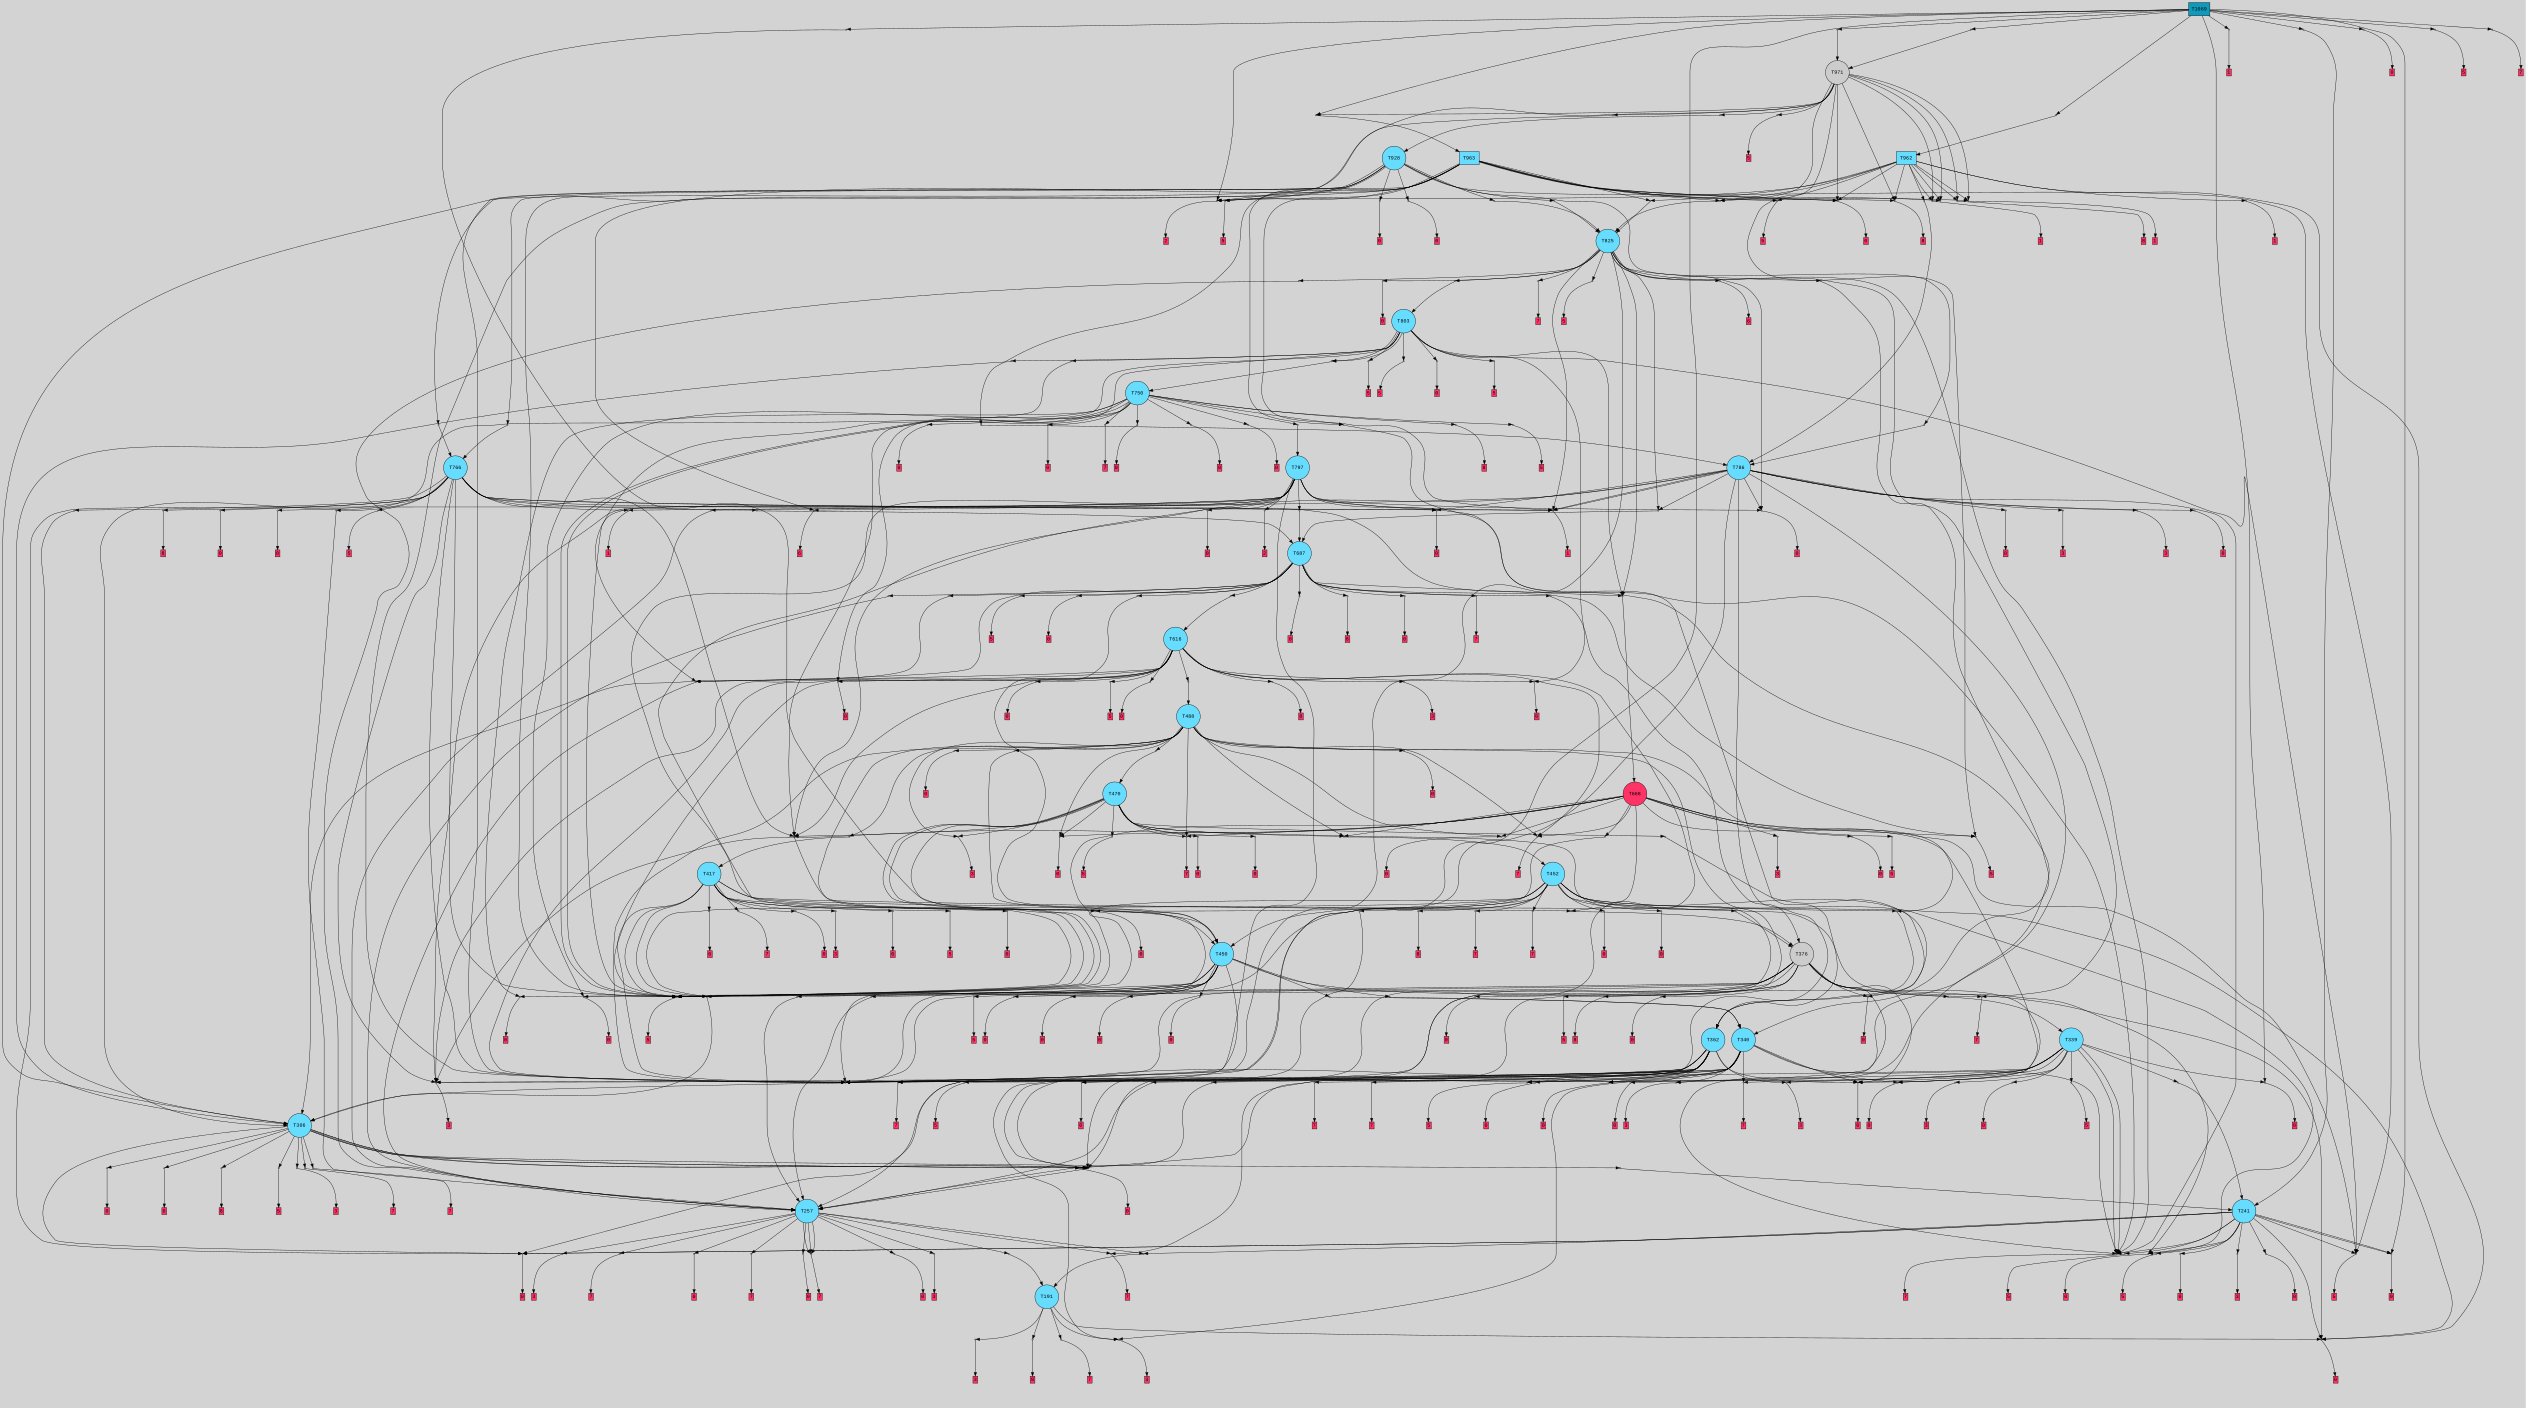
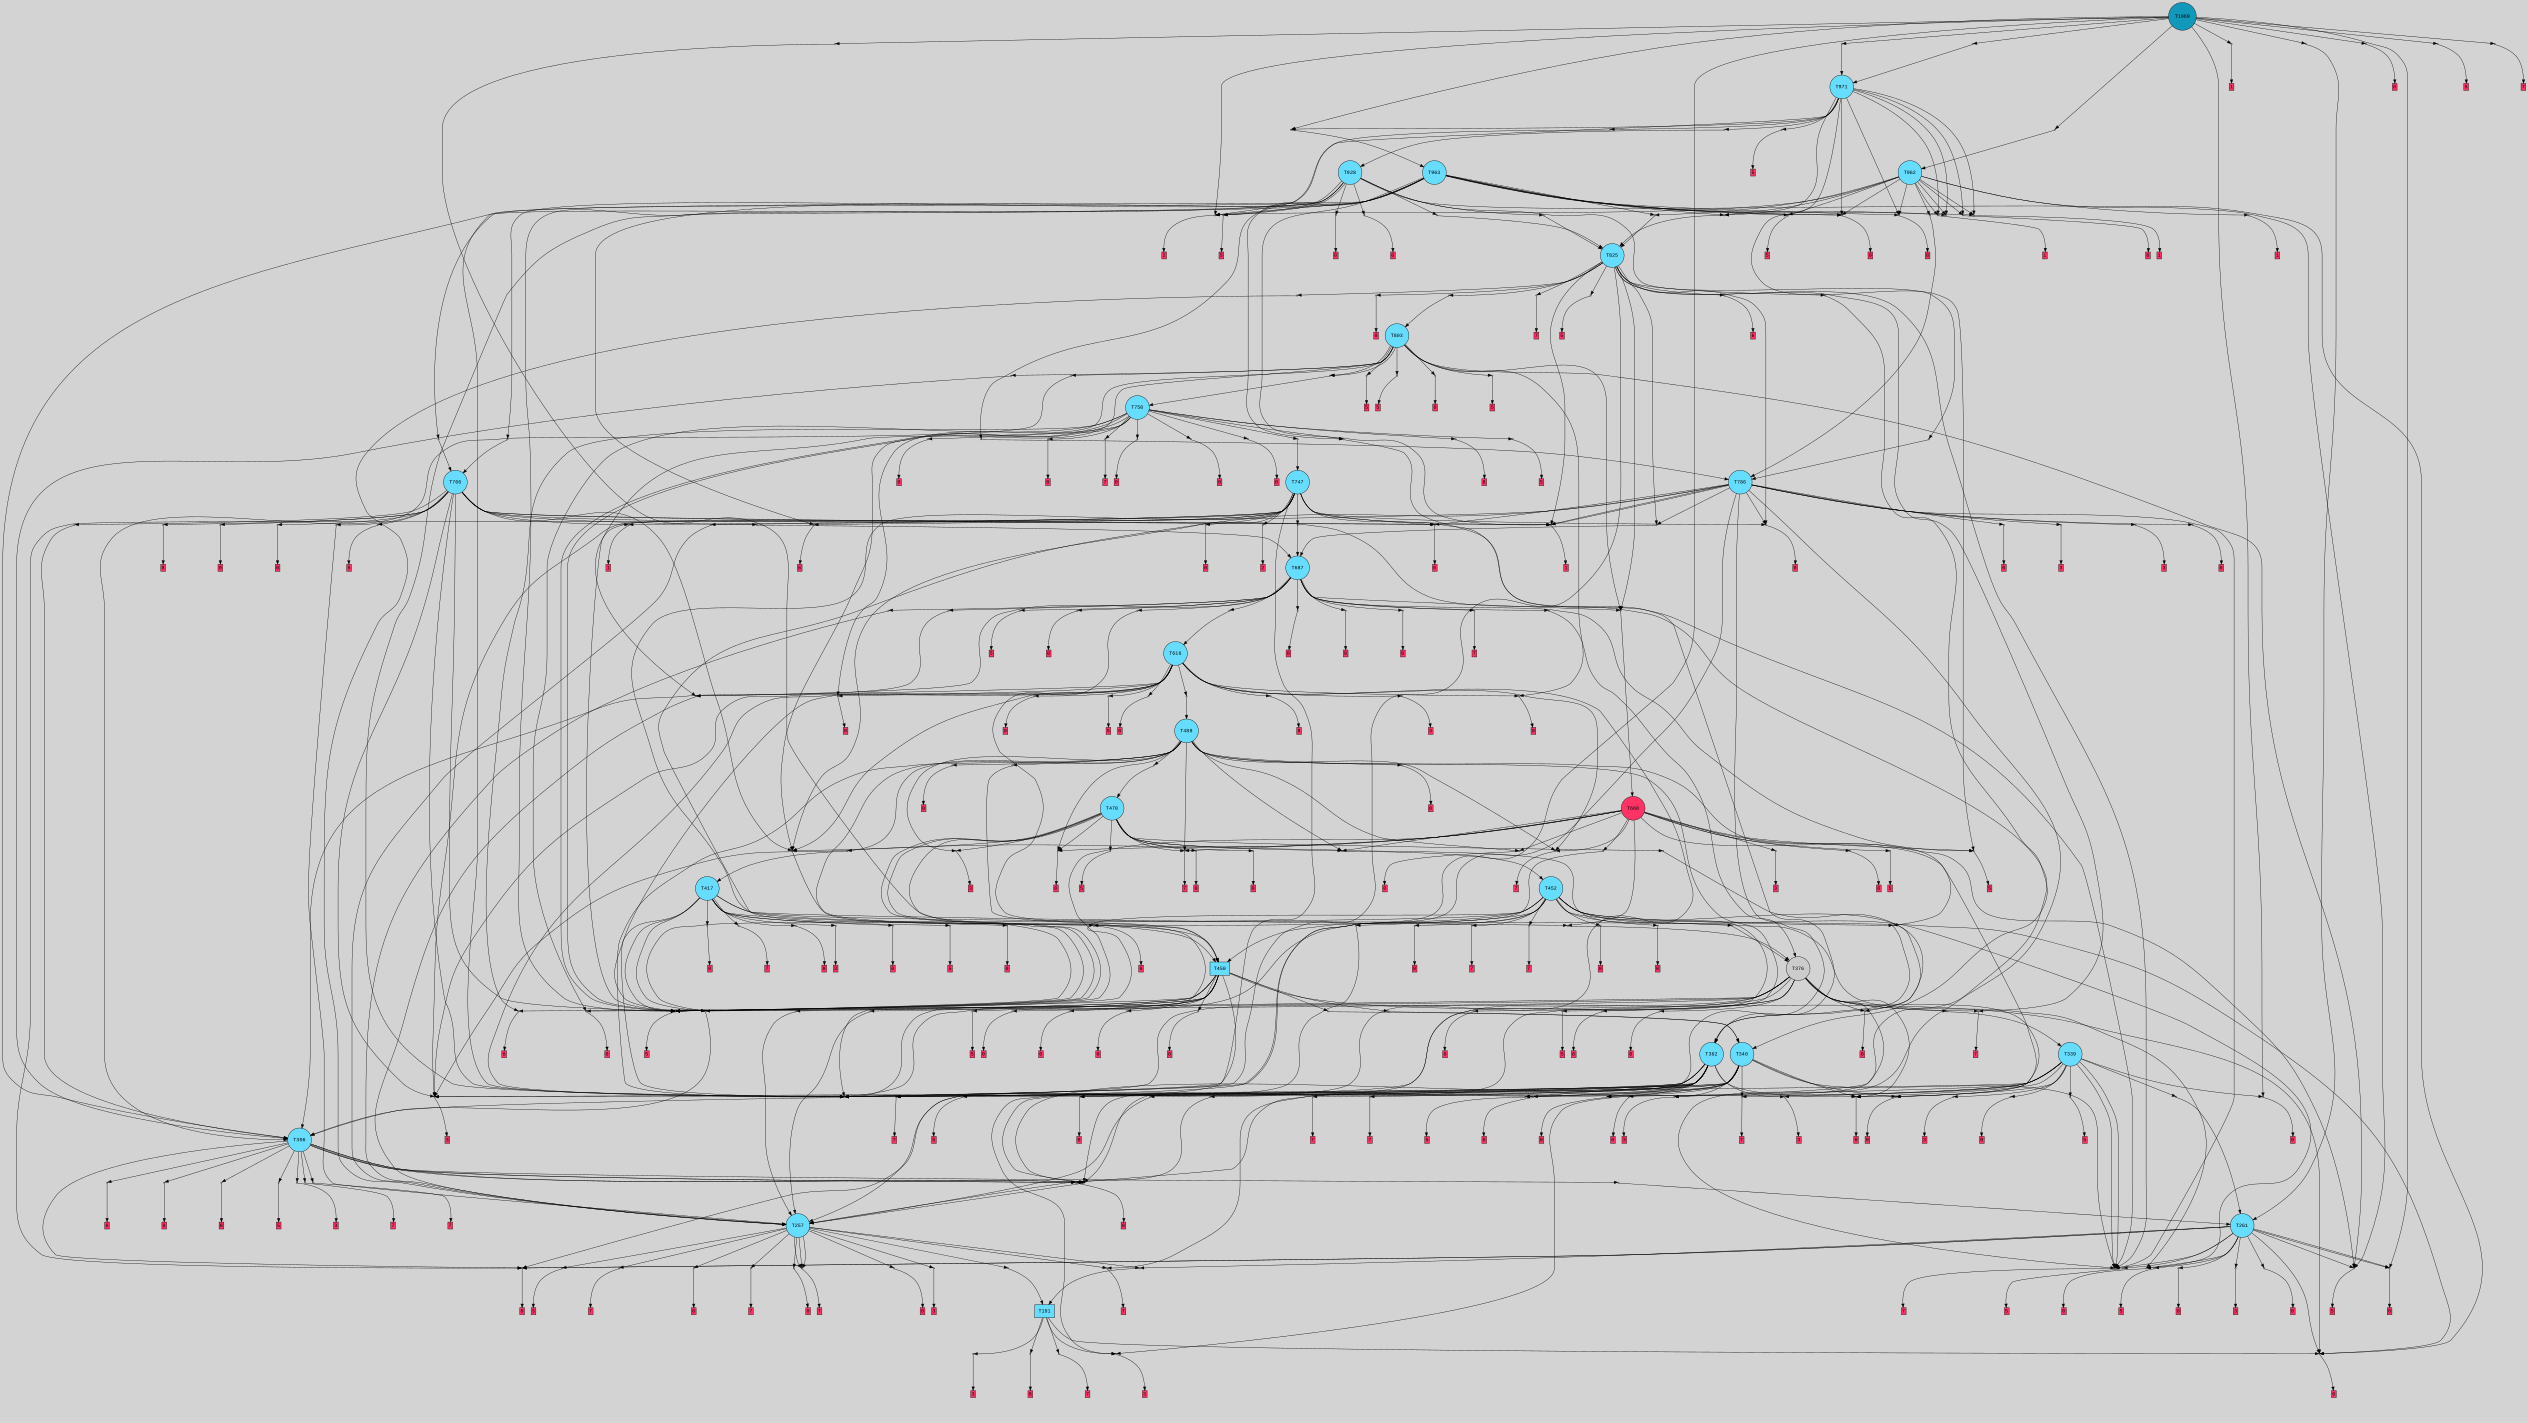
(2199, 9) -> (2182, 16)
(1837, 72) -> (1842, 87)
(1469, 158) -> (1434, 173)
(1906, 158) -> (1910, 173)
(1298, 468) -> (1298, 482)
(1222, 954) -> (1220, 969)
(2244, 1211) -> (2242, 1226)
(1047, 1297) -> (1045, 1311)
